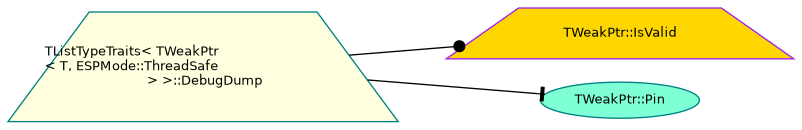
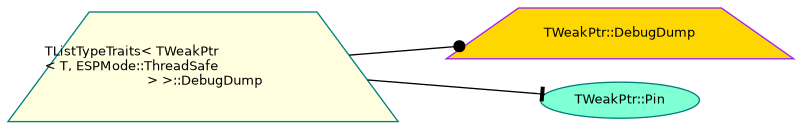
(620, 33) -> (620, 33)
